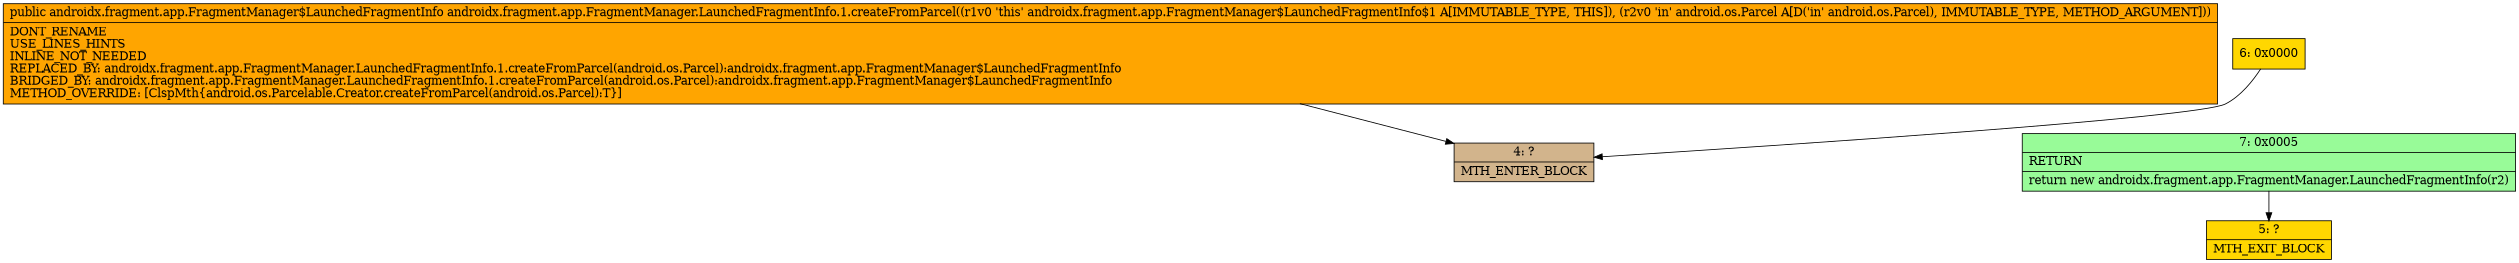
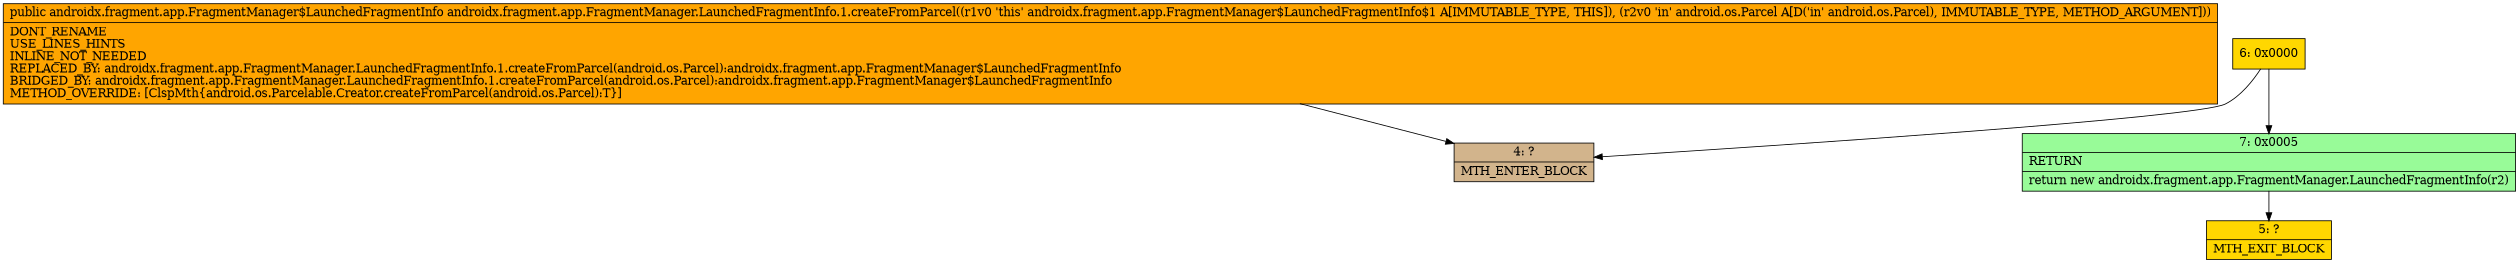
none -> (2269, 97)
